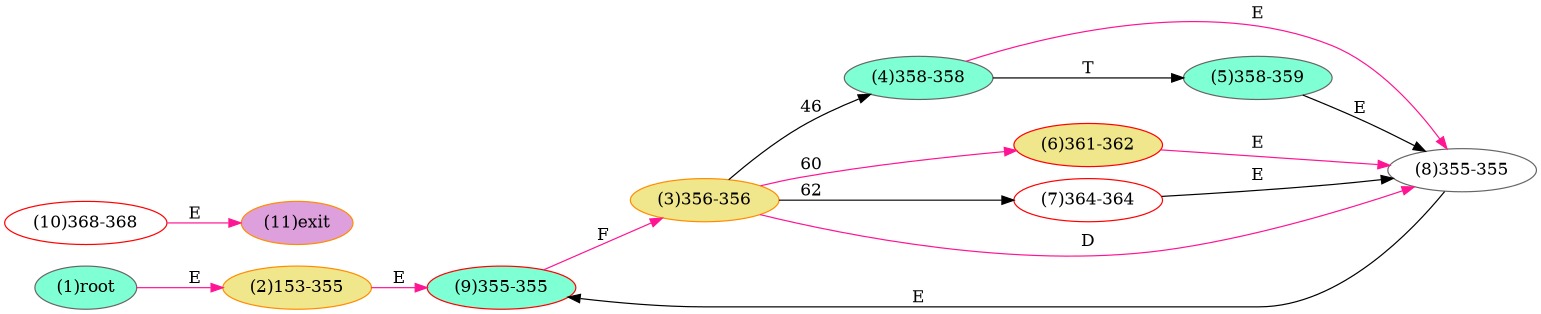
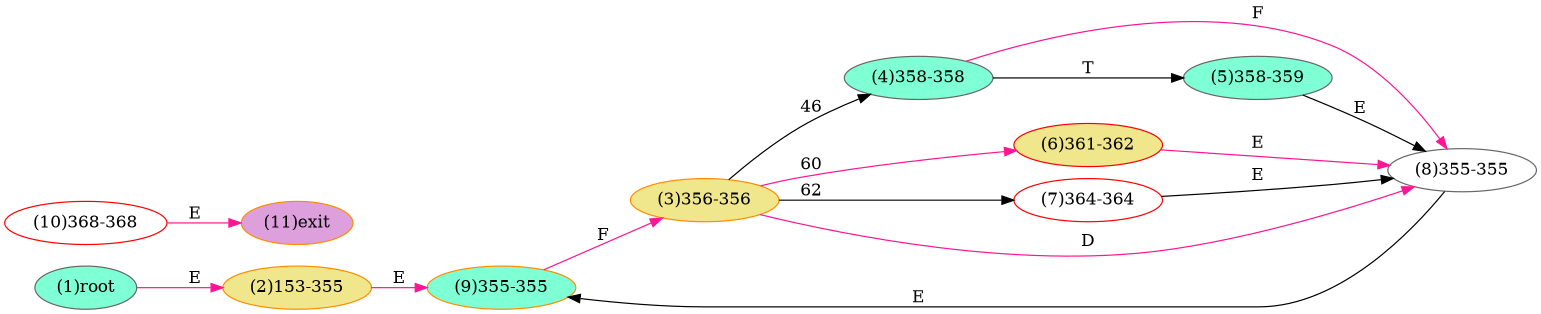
(1258, 14) -> (1258, 14)
(502, 288) -> (502, 288)
